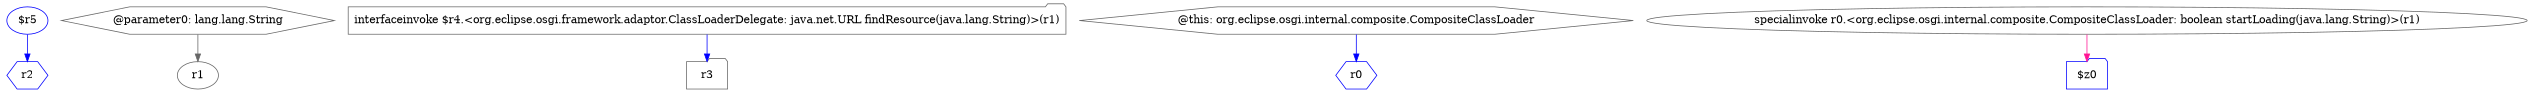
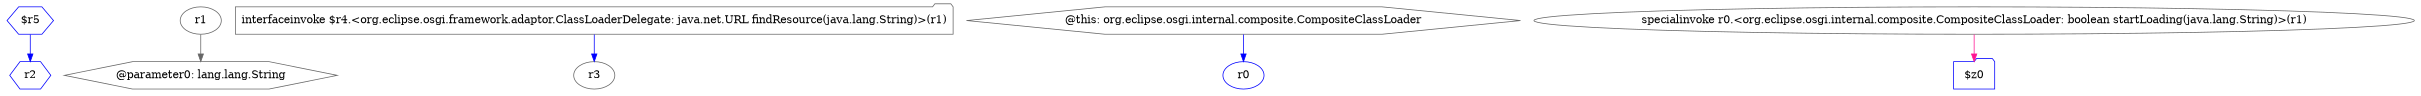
(27, 21) -> (30, 21)
(198, 44) -> (201, 44)
(707, 75) -> (594, 75)
(1356, 75) -> (1244, 75)
